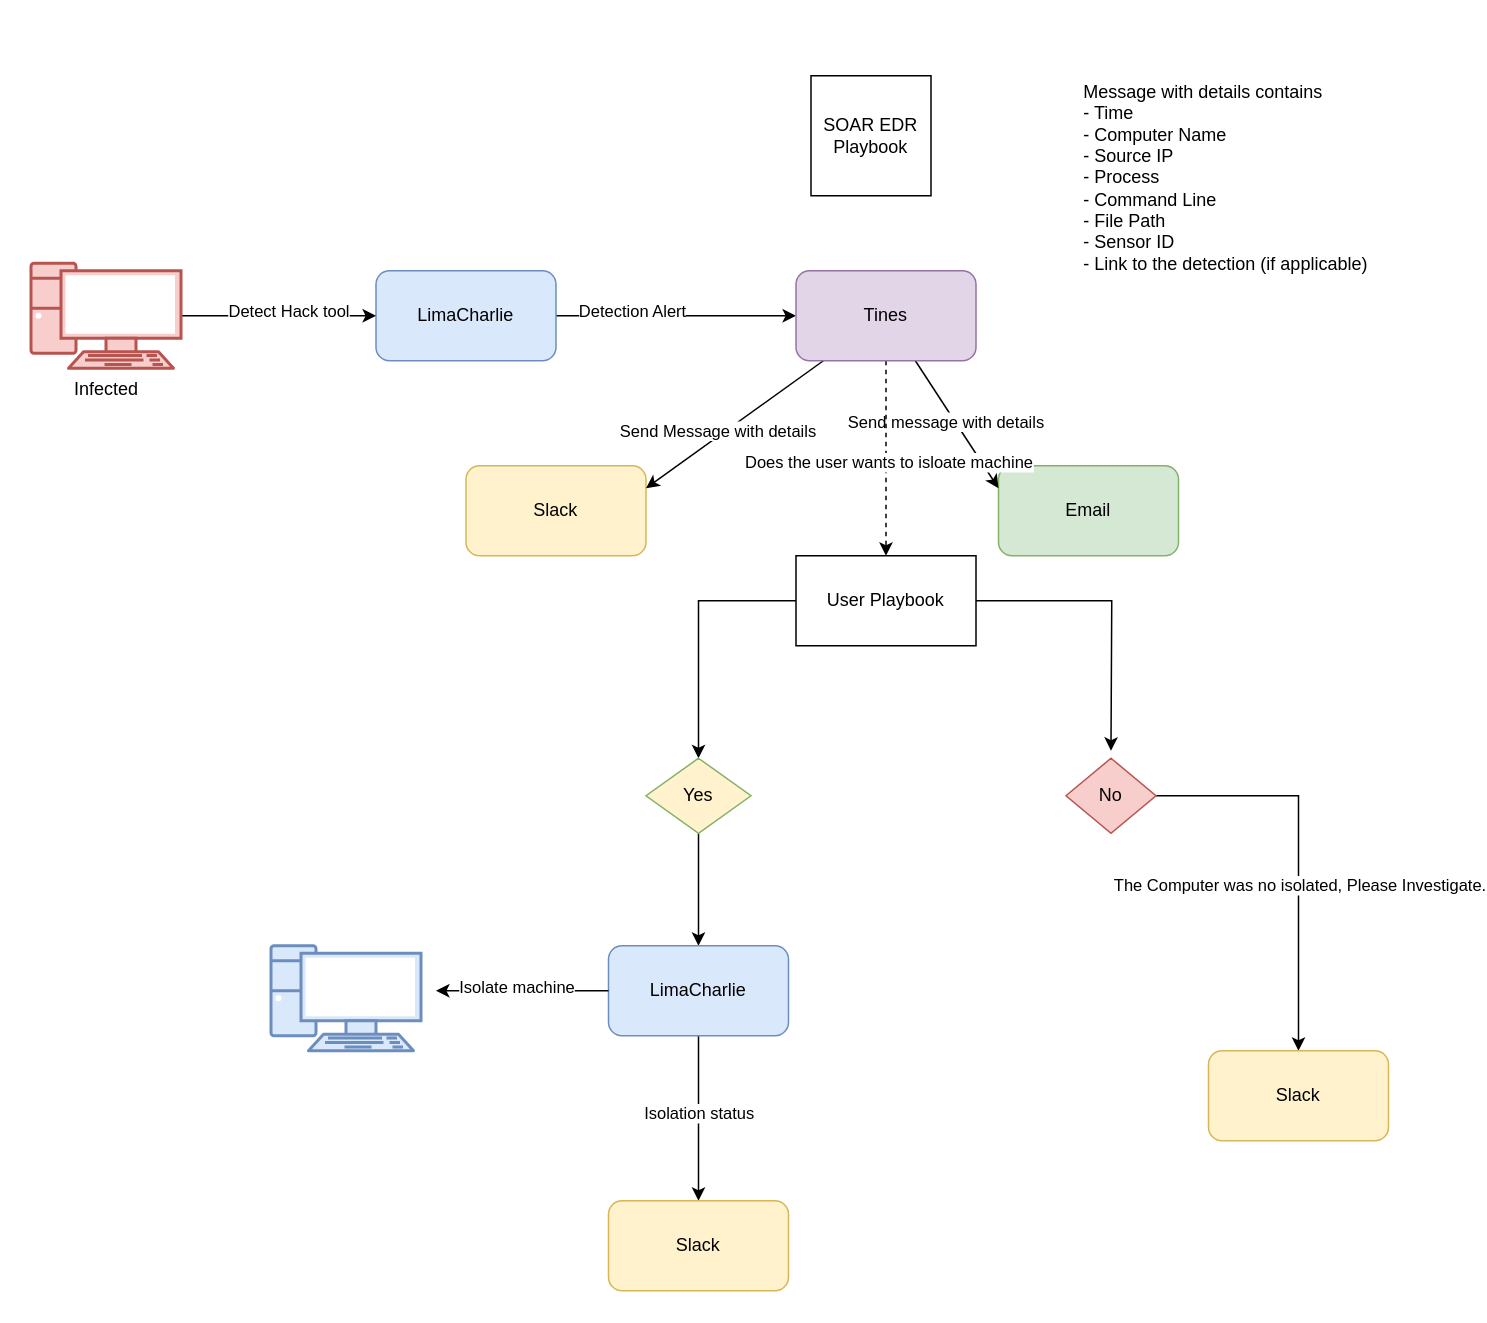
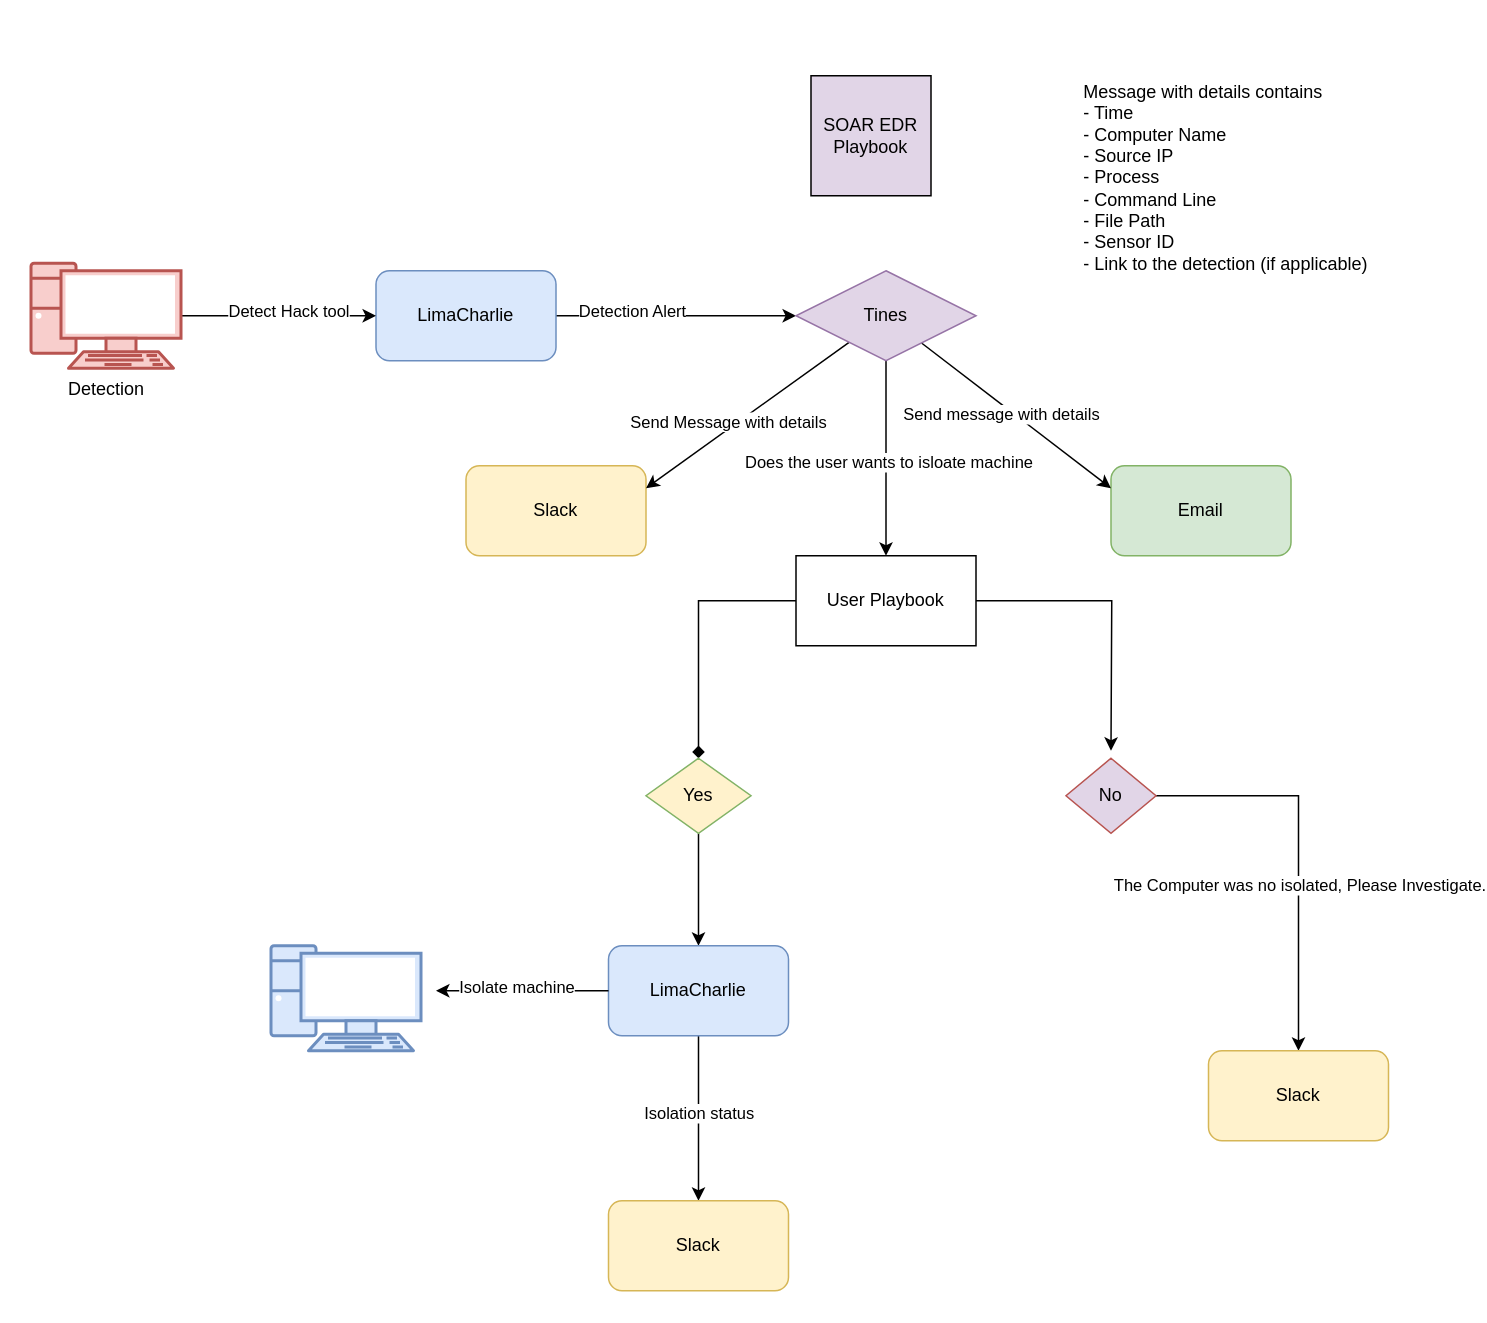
(871, 136) -> (871, 136)
(886, 316) -> (886, 316)
(107, 390) -> (107, 390)
(886, 407) -> (886, 407)
(1088, 511) -> (1201, 511)
(698, 746) -> (698, 745)
(1111, 796) -> (1111, 796)
